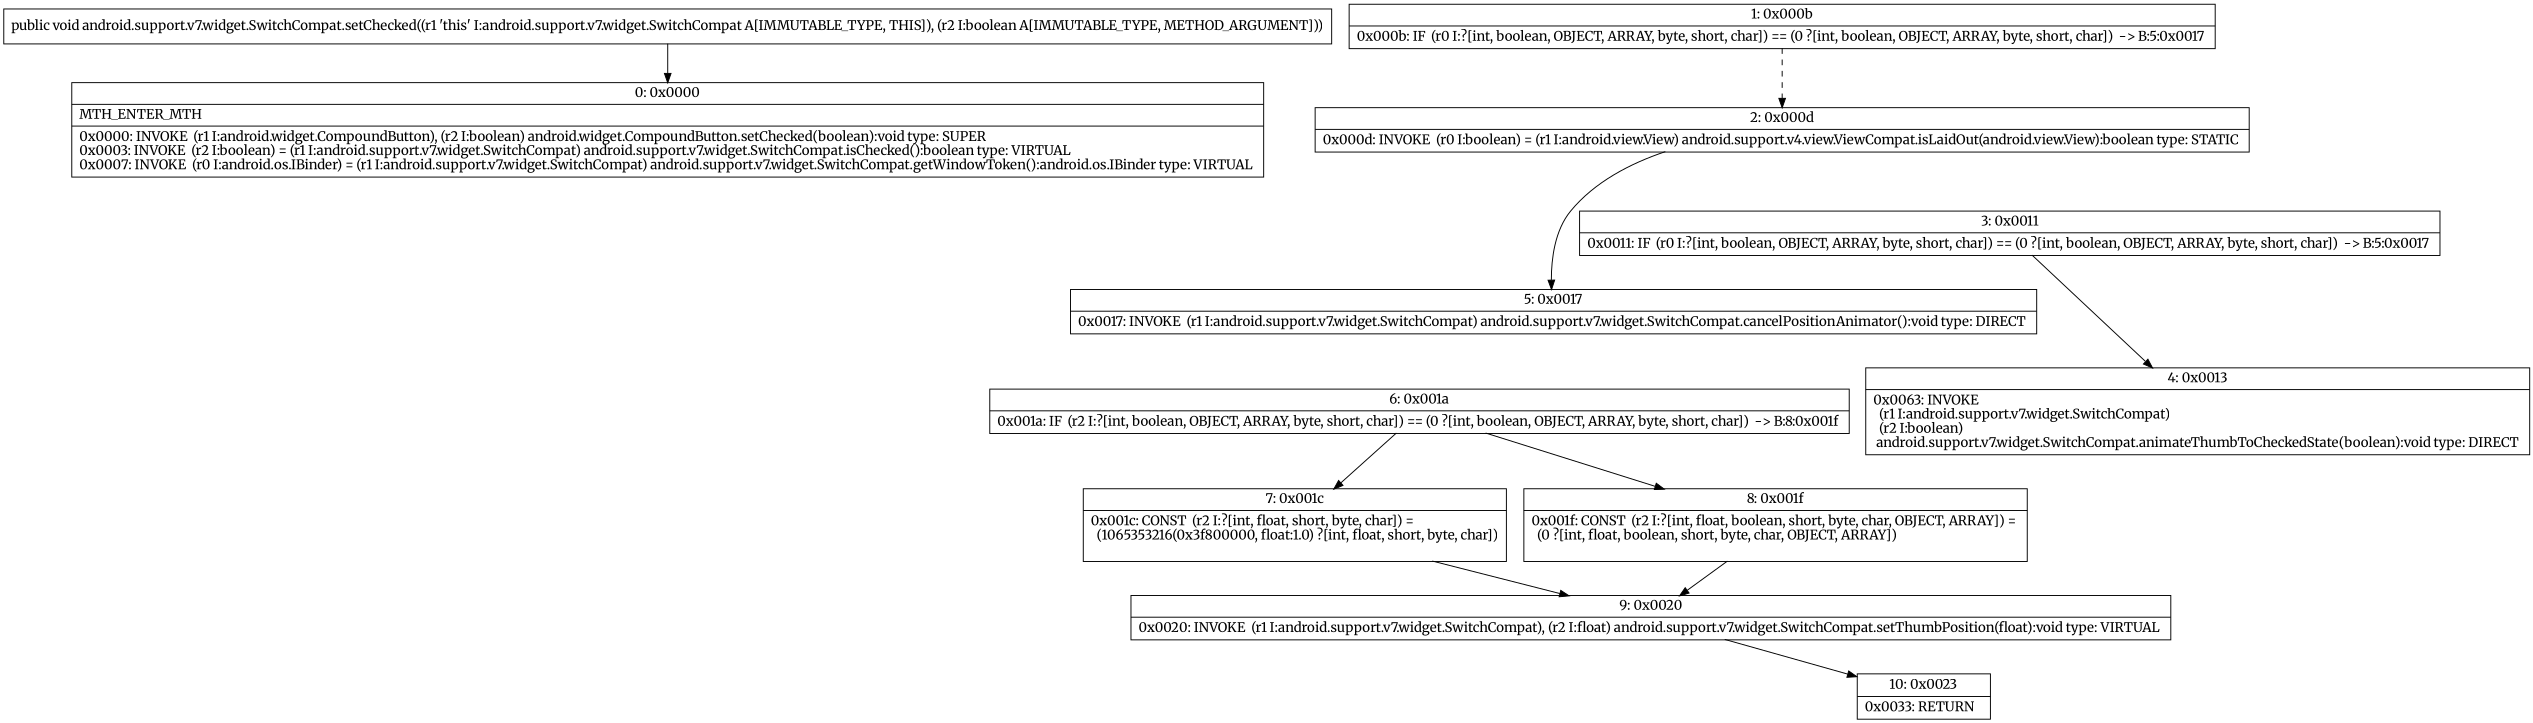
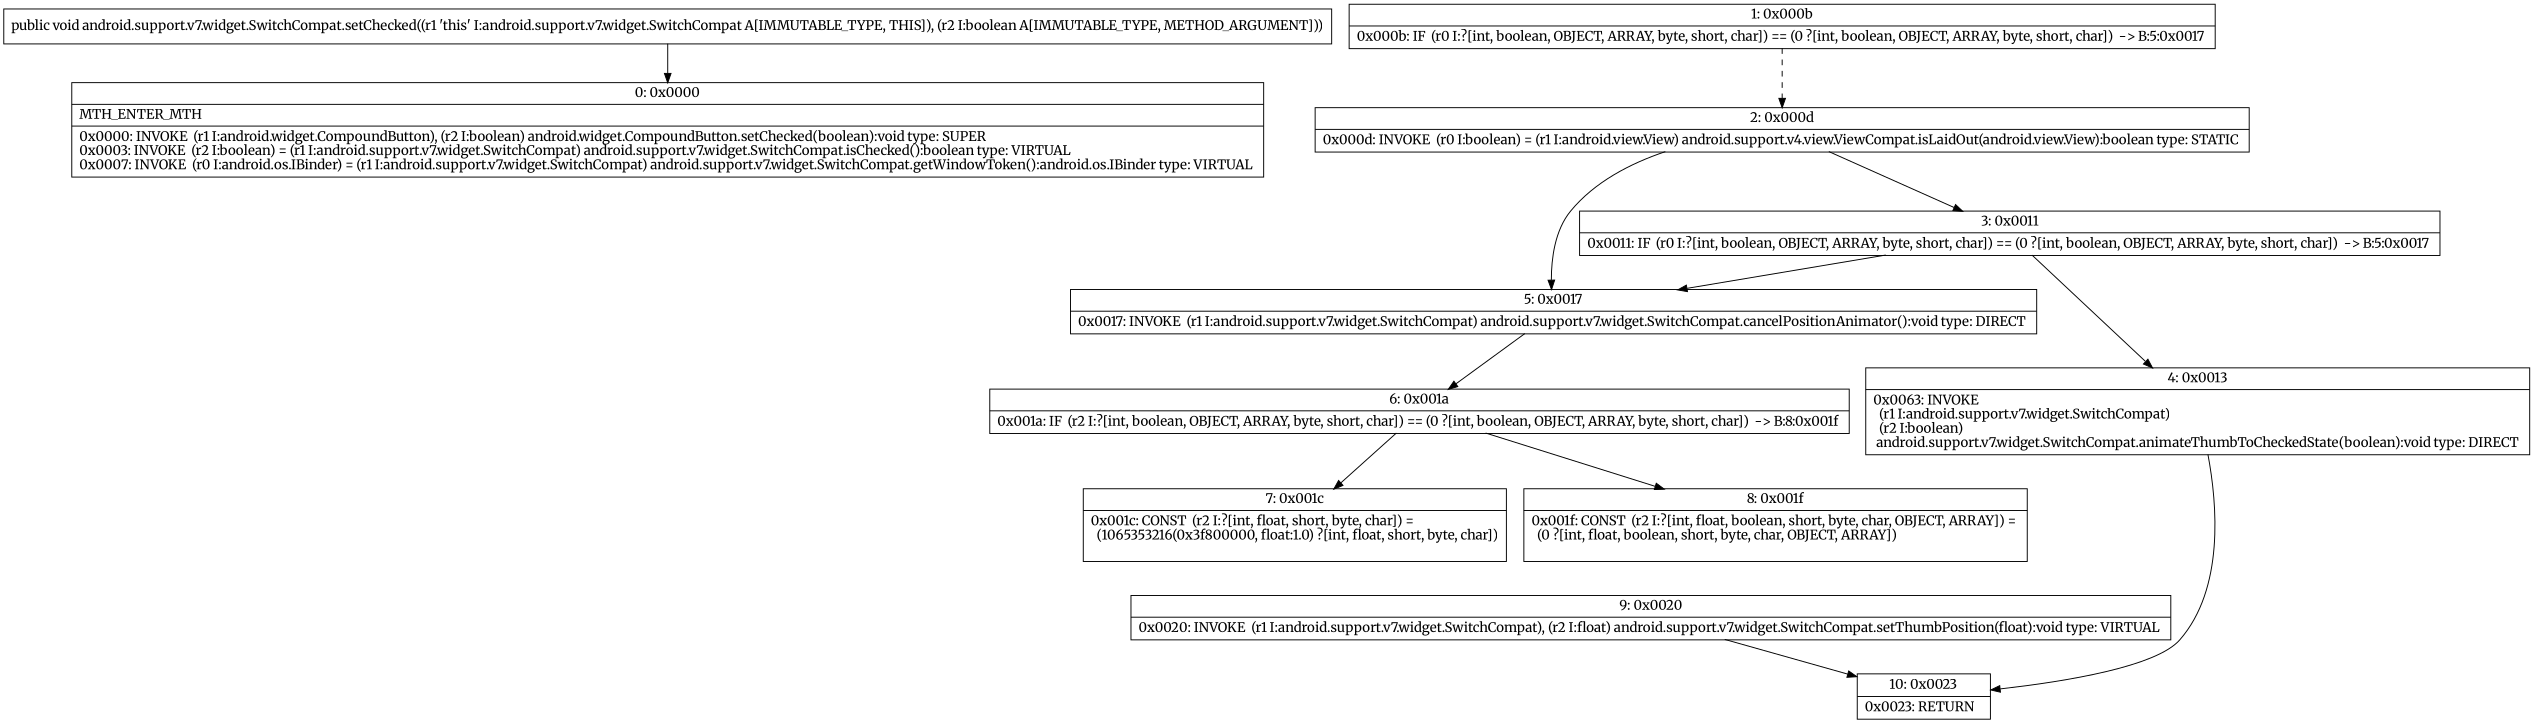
none -> (1891, 180)
none -> (1786, 272)
none -> (1490, 359)
(1707, 576) -> none
(1496, 577) -> none
none -> (2181, 638)
(1924, 707) -> (1924, 707)
